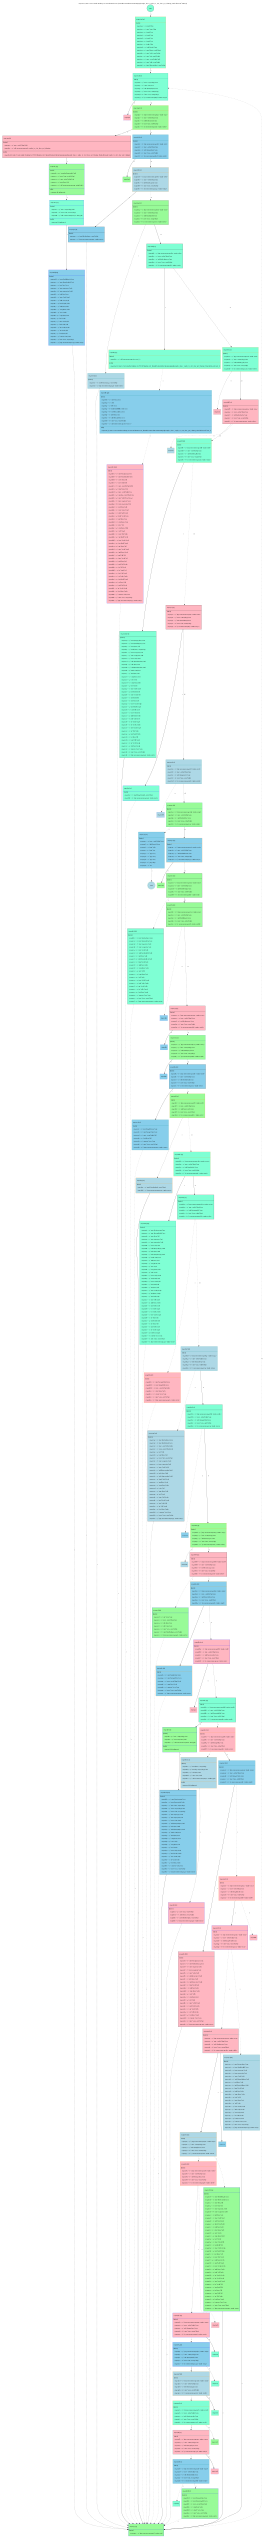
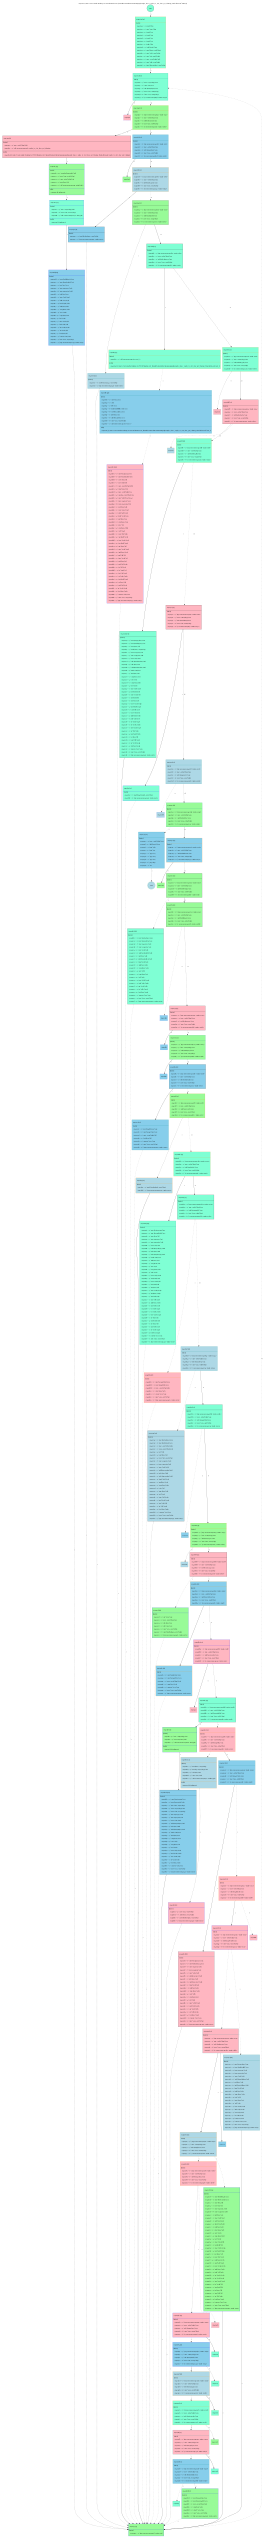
(215, 2471) -> (215, 2471)
